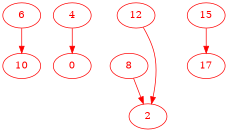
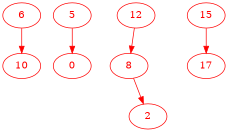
(72, 15) -> (72, 15)
(156, 61) -> (133, 37)
